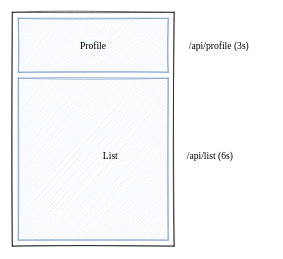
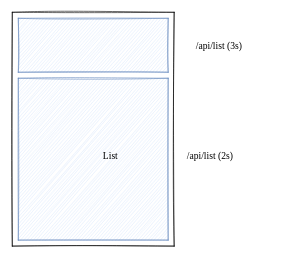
(93, 45) -> none
(219, 45) -> (219, 45)
(210, 156) -> (210, 156)
